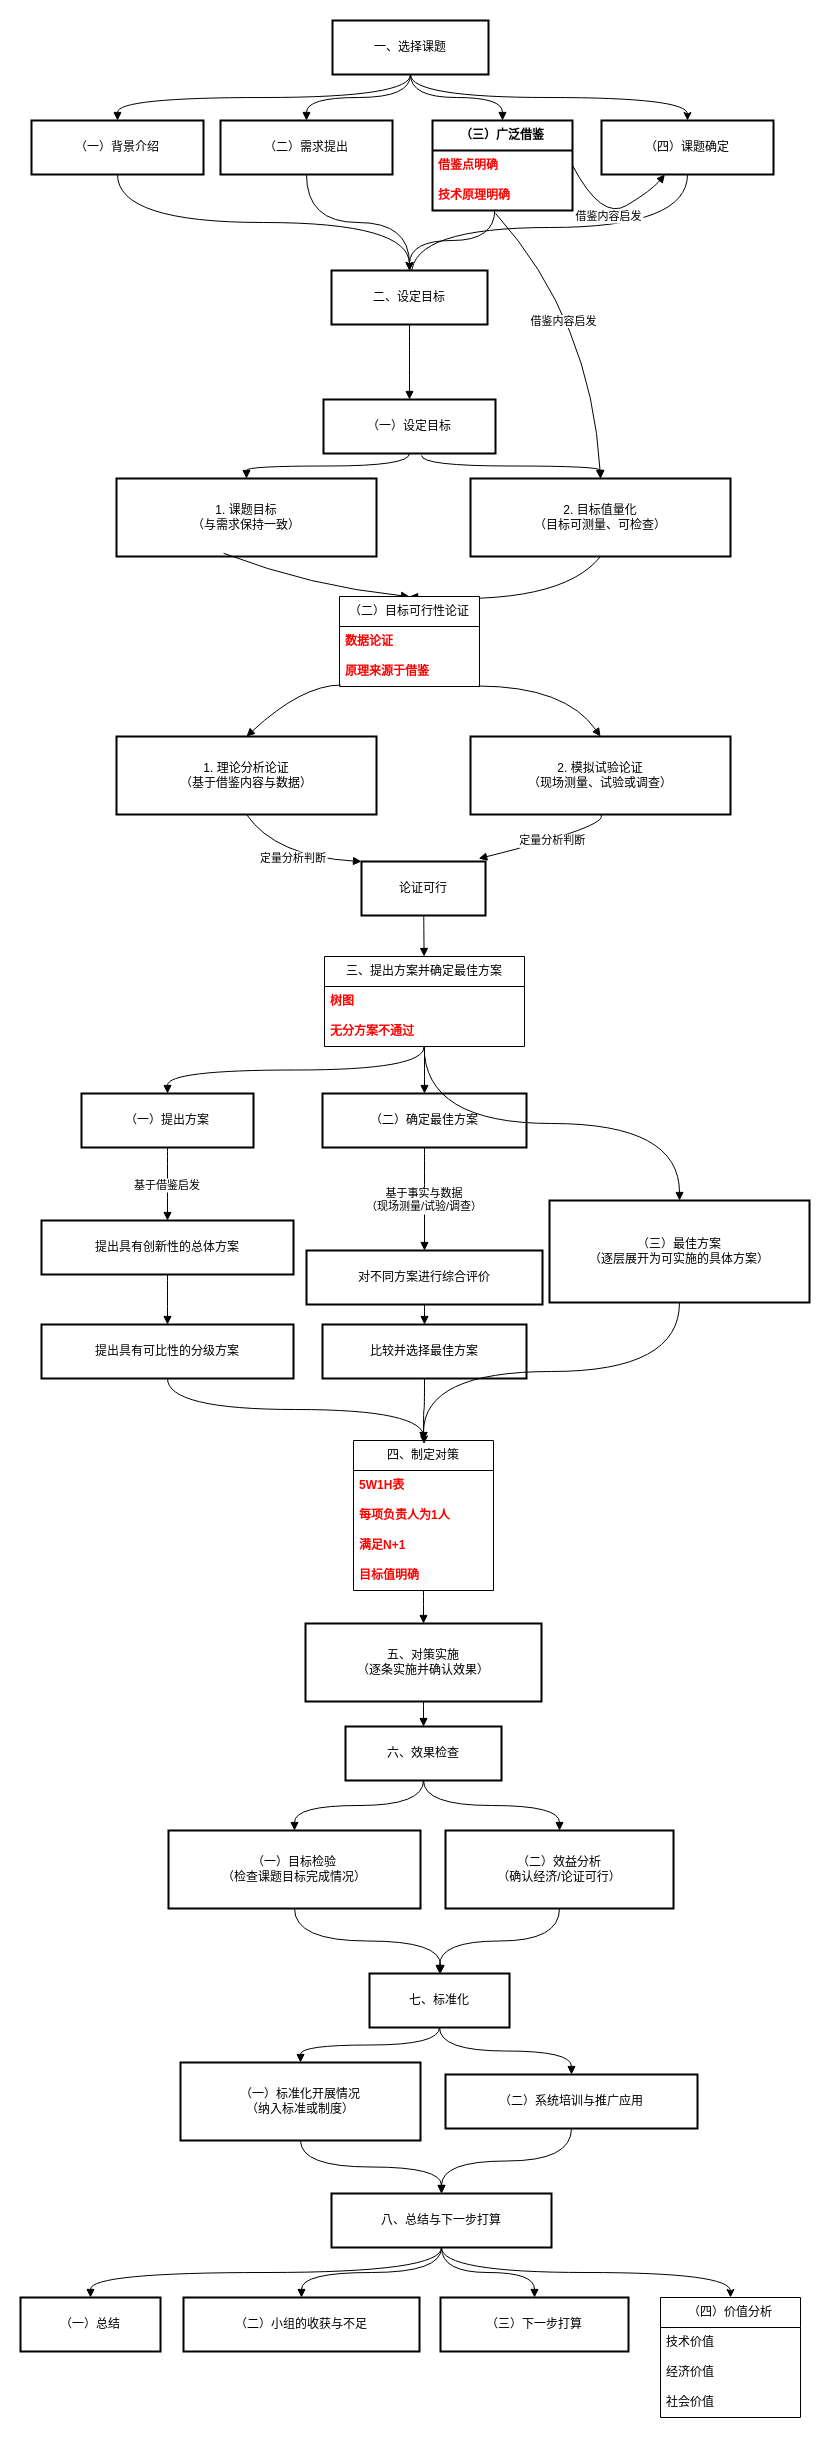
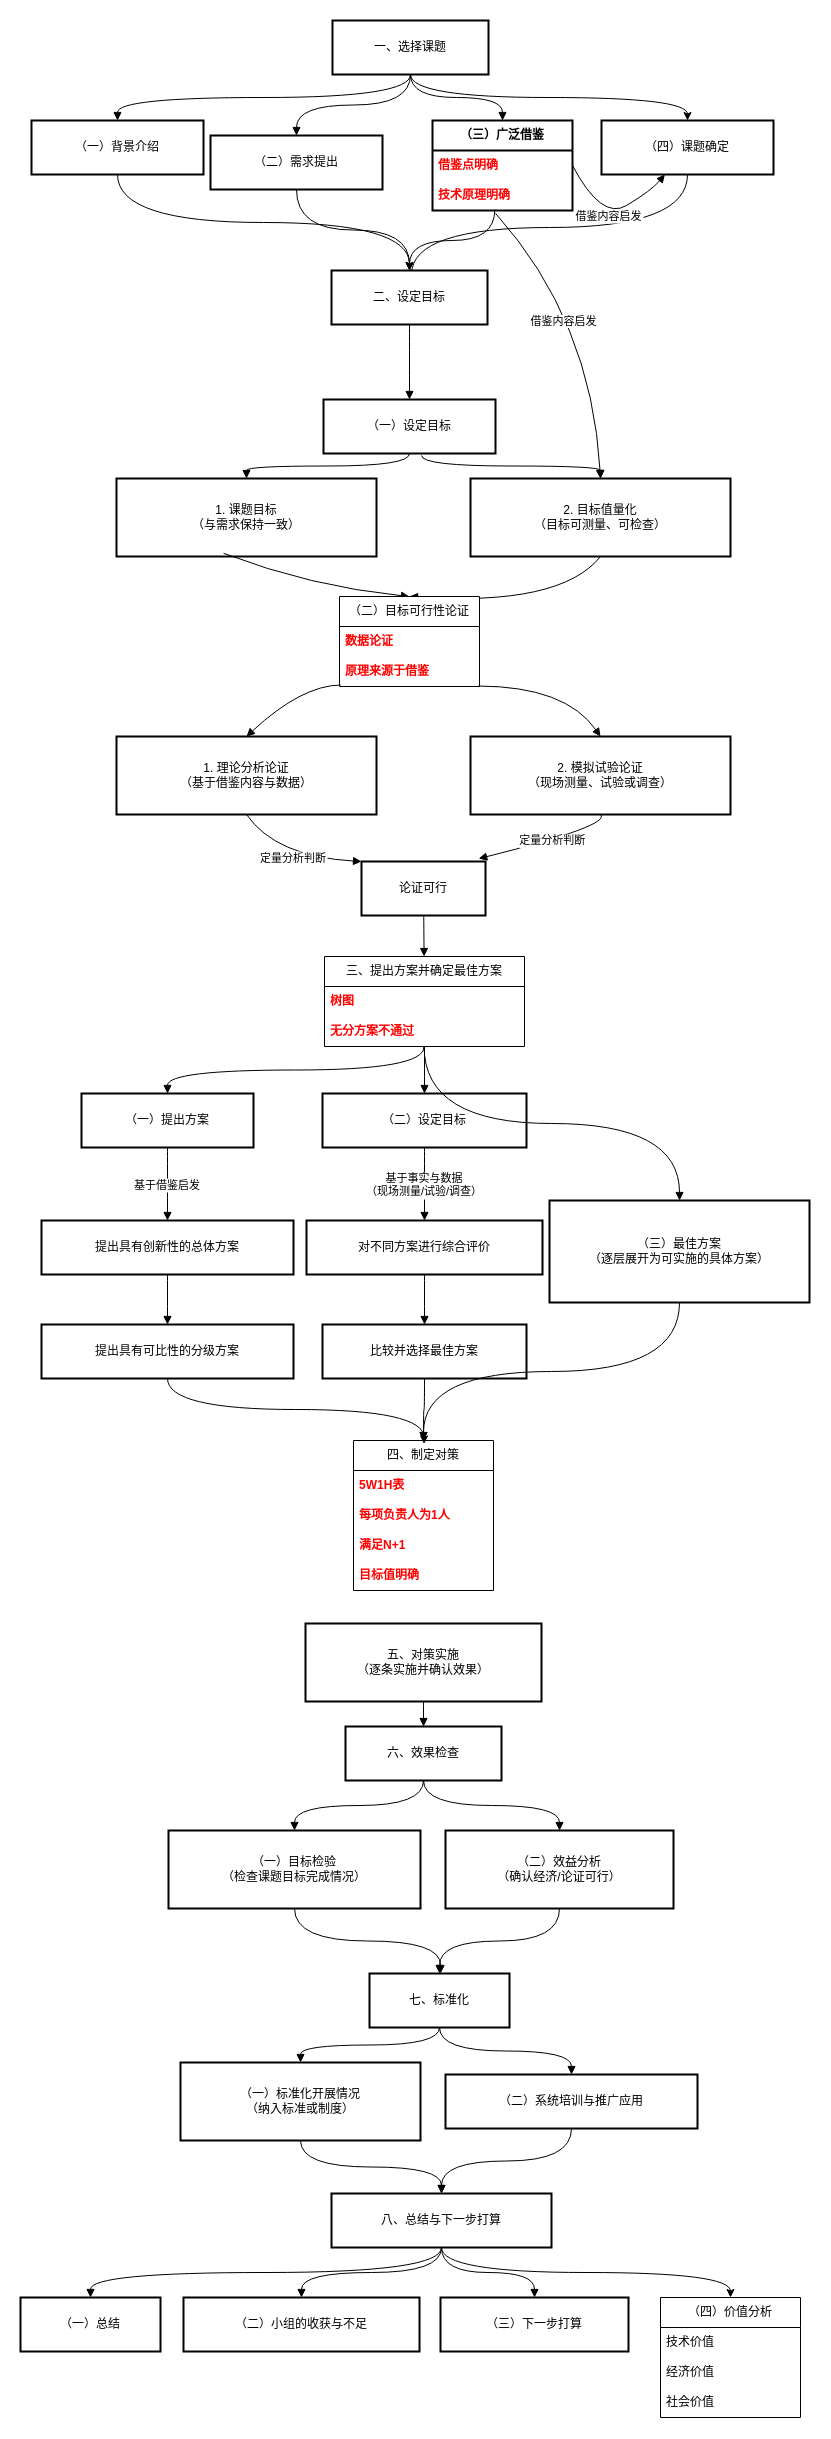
(307, 148) -> (297, 163)
(425, 1121) -> (425, 1121)
(425, 1278) -> (425, 1248)
(424, 1604) -> none
